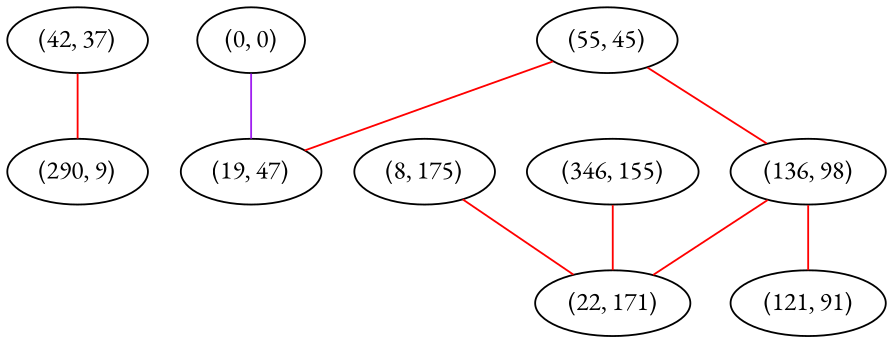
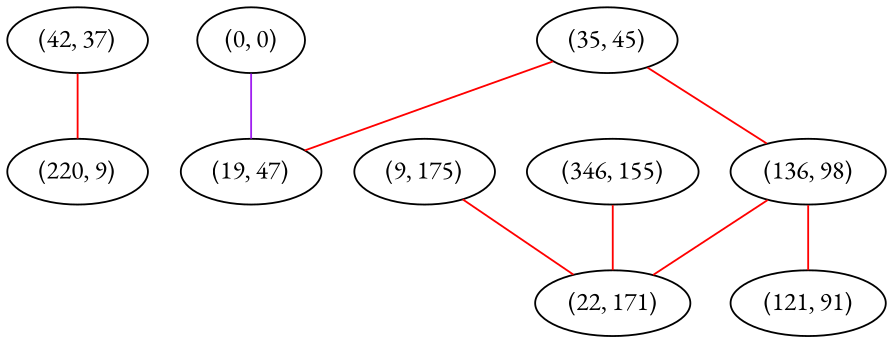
(607, 40) -> (607, 40)
(78, 172) -> (78, 172)
(425, 172) -> (425, 172)
